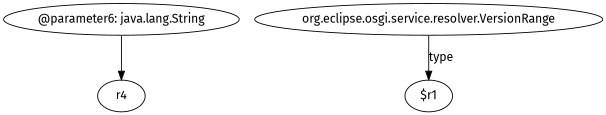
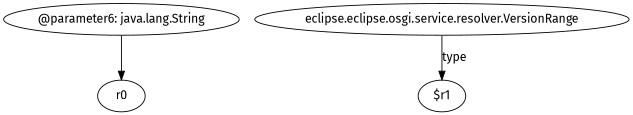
(429, 19) -> (442, 19)
(121, 96) -> (121, 96)
